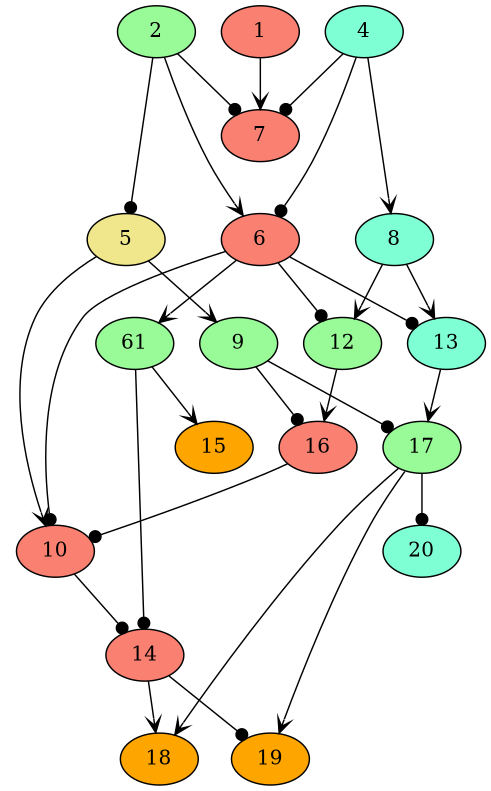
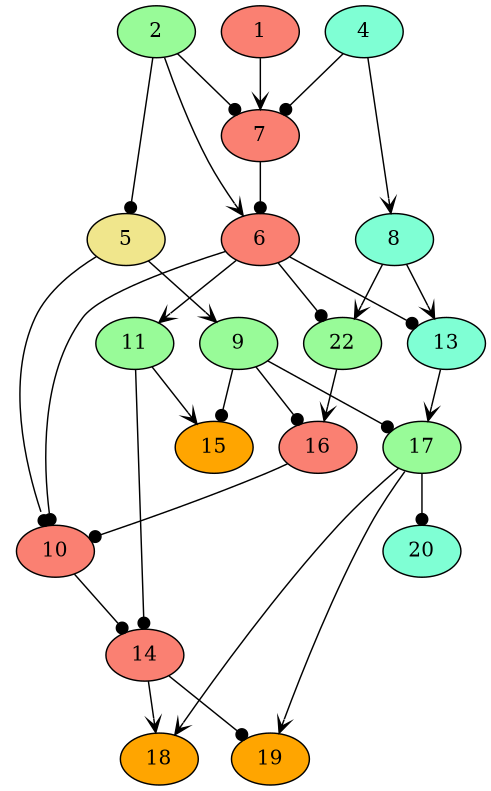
(326, 134) -> (260, 182)
(135, 343) -> (135, 343)
(343, 343) -> (343, 343)
(21, 371) -> (21, 371)
none -> (228, 390)
